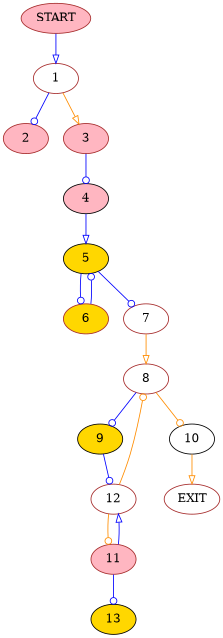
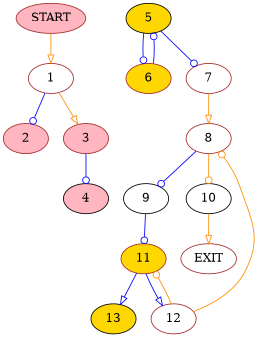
(56, 44) -> (51, 44)
(86, 225) -> none
(100, 439) -> (146, 199)
(106, 466) -> (145, 225)
(114, 559) -> (144, 259)
(114, 586) -> (130, 285)
